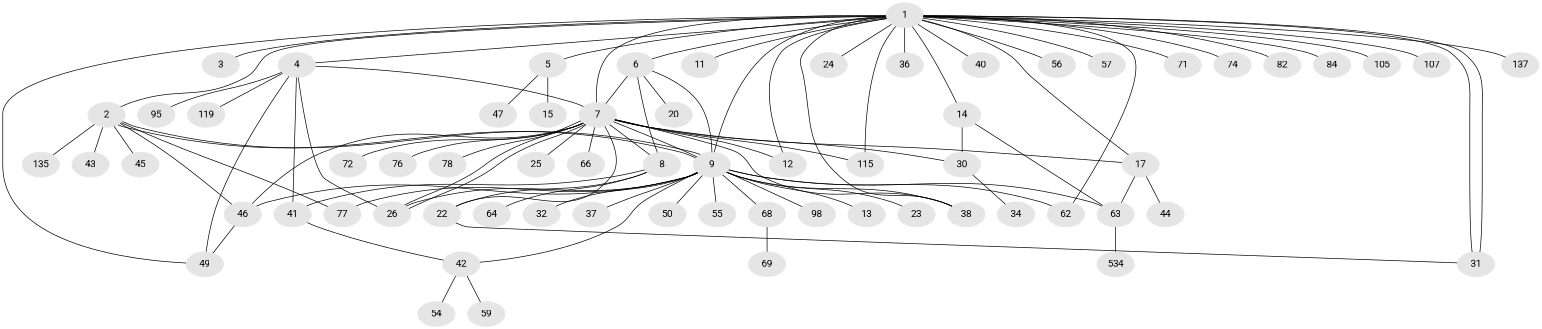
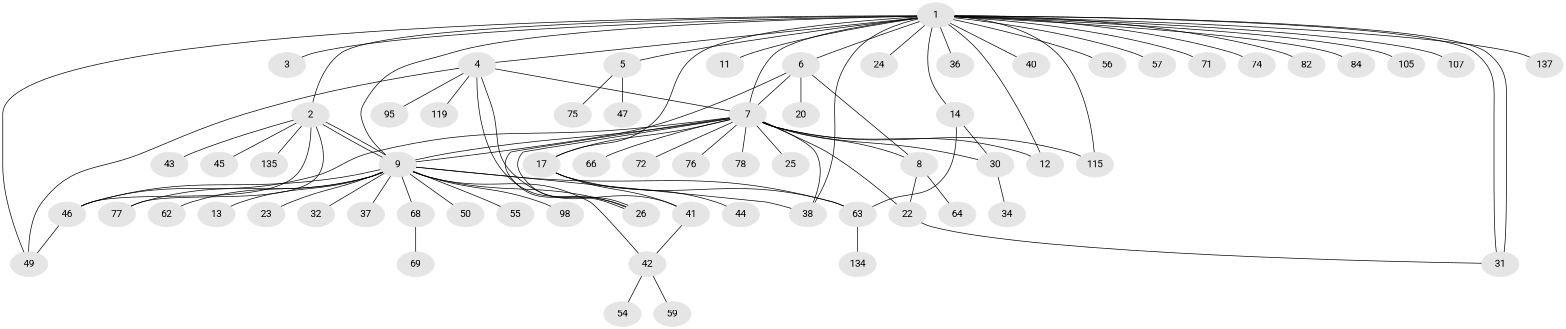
(1133, 57) -> none
(548, 115) -> (573, 115)
(535, 184) -> (616, 190)
(1116, 264) -> (858, 264)
